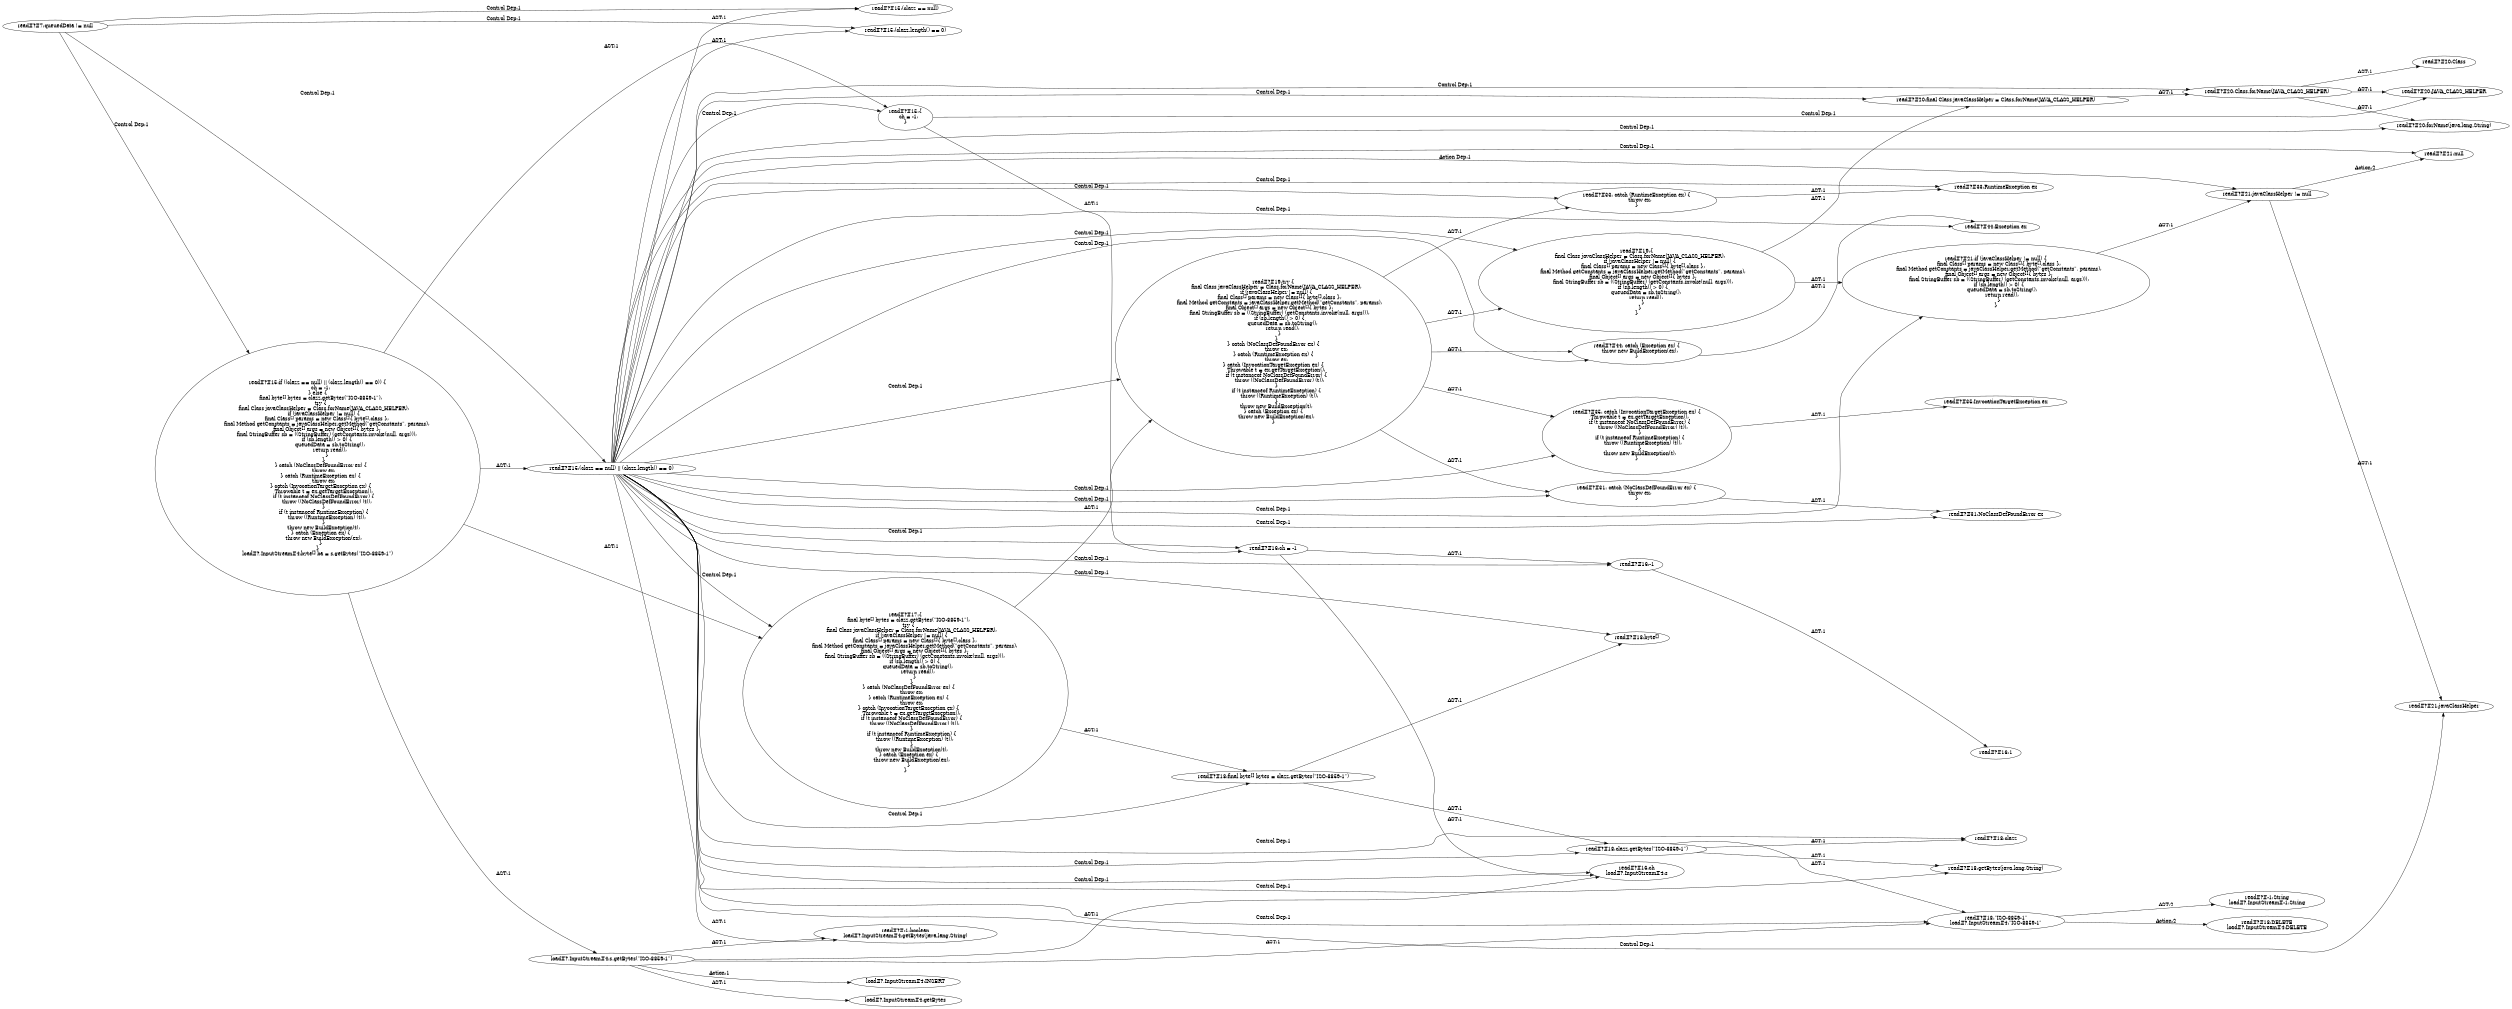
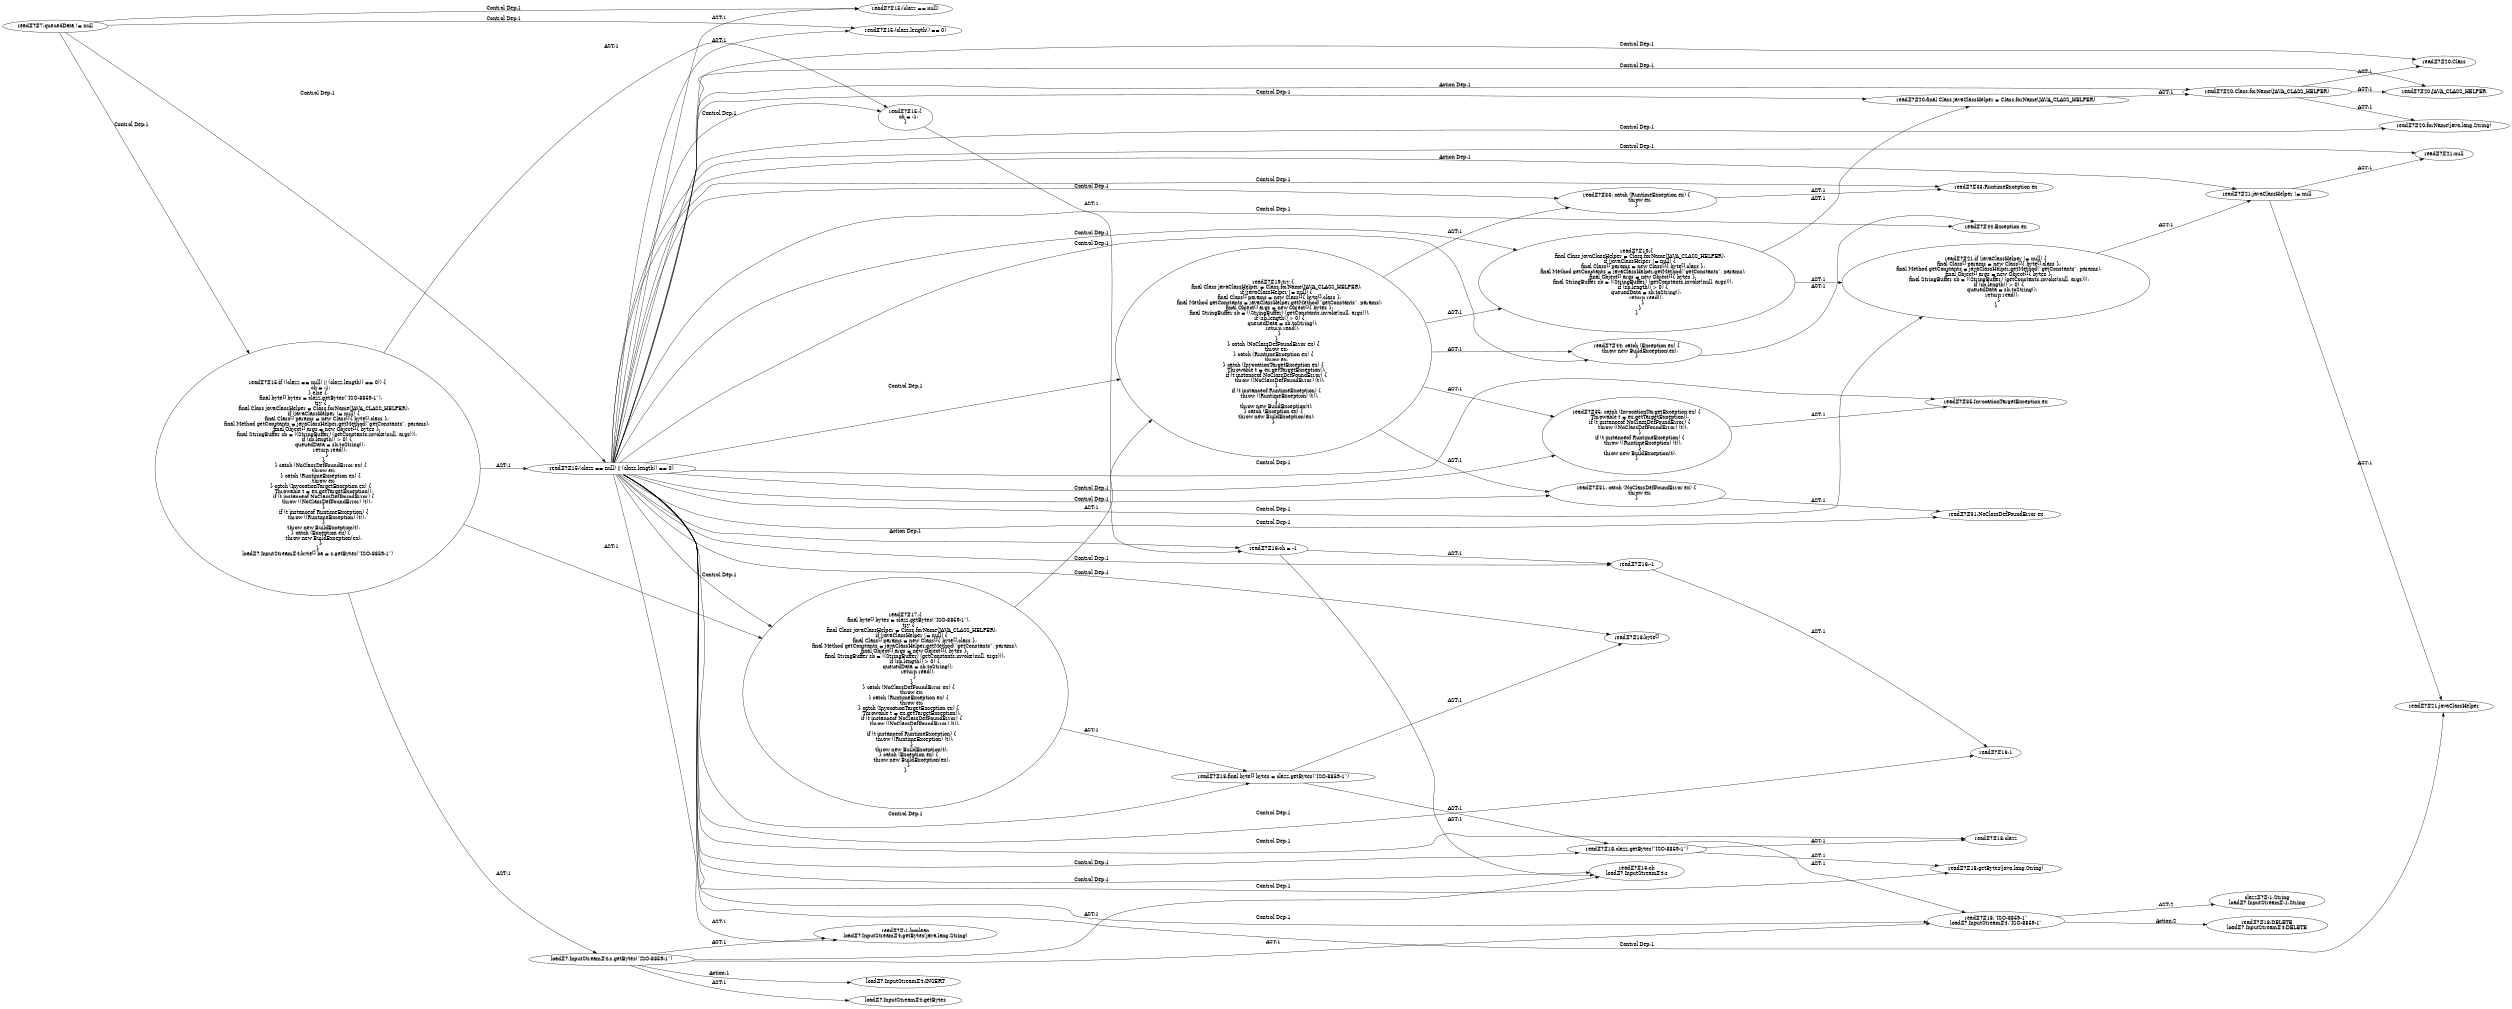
none -> (1358, 46)
(1455, 85) -> (1455, 85)
(1679, 117) -> (1363, 68)
(2365, 168) -> (2365, 168)
none -> (1333, 474)
(905, 531) -> (905, 531)
none -> (1150, 835)
(2267, 901) -> (2267, 901)
